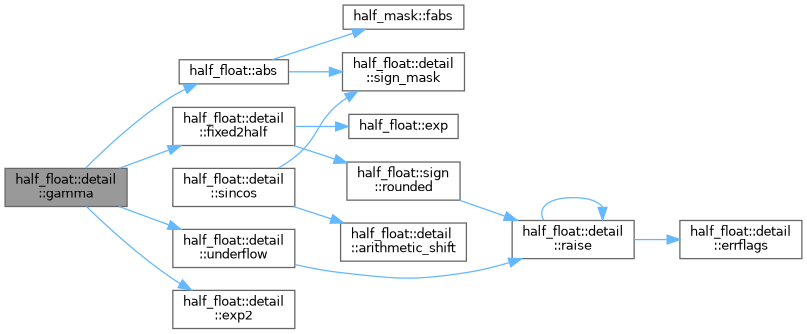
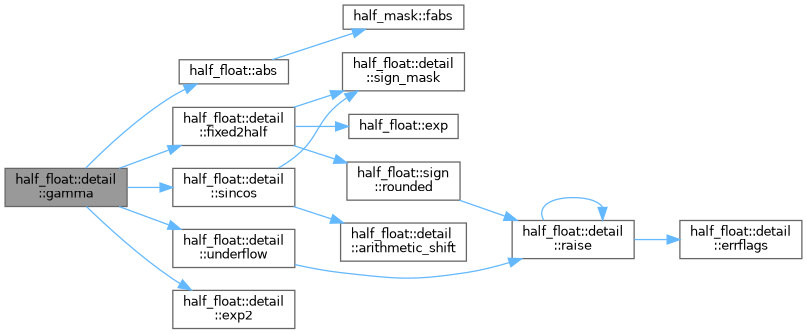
(309, 72) -> (312, 101)
none -> (144, 187)
